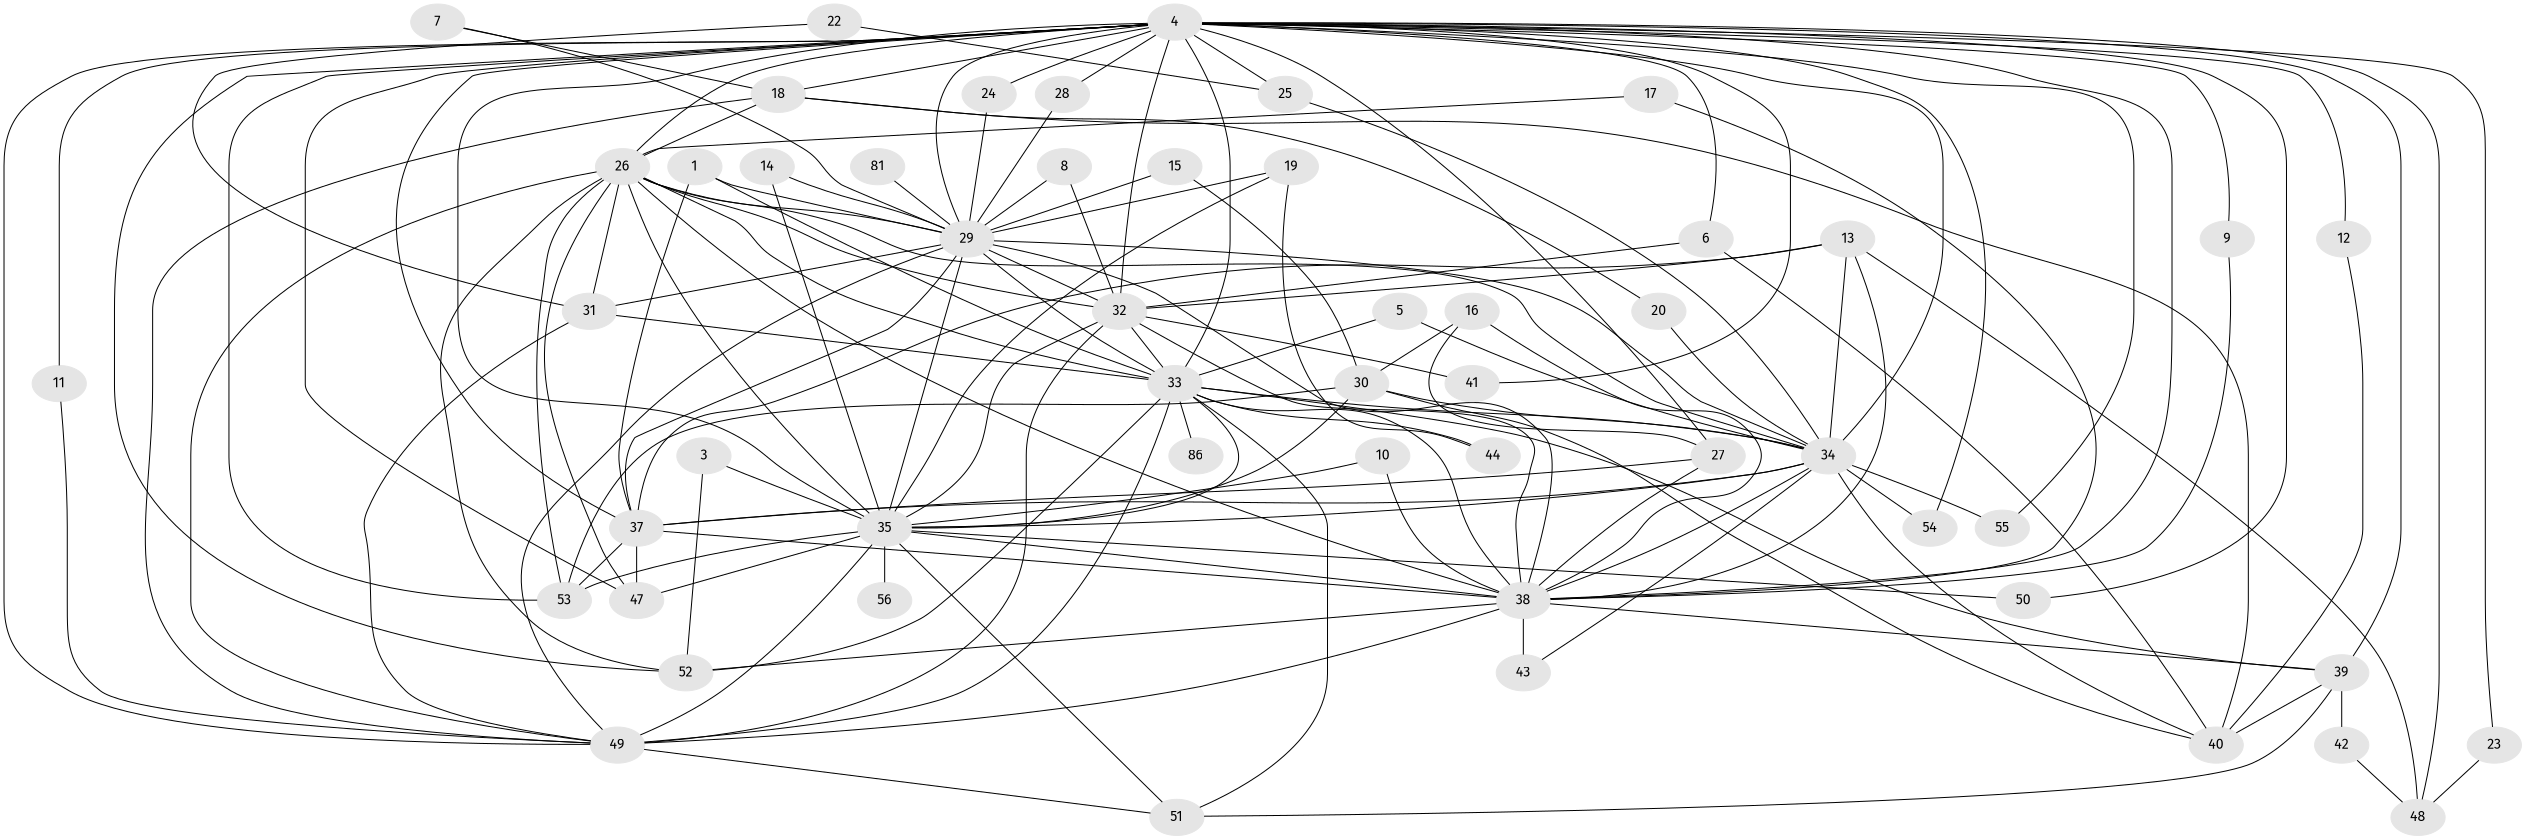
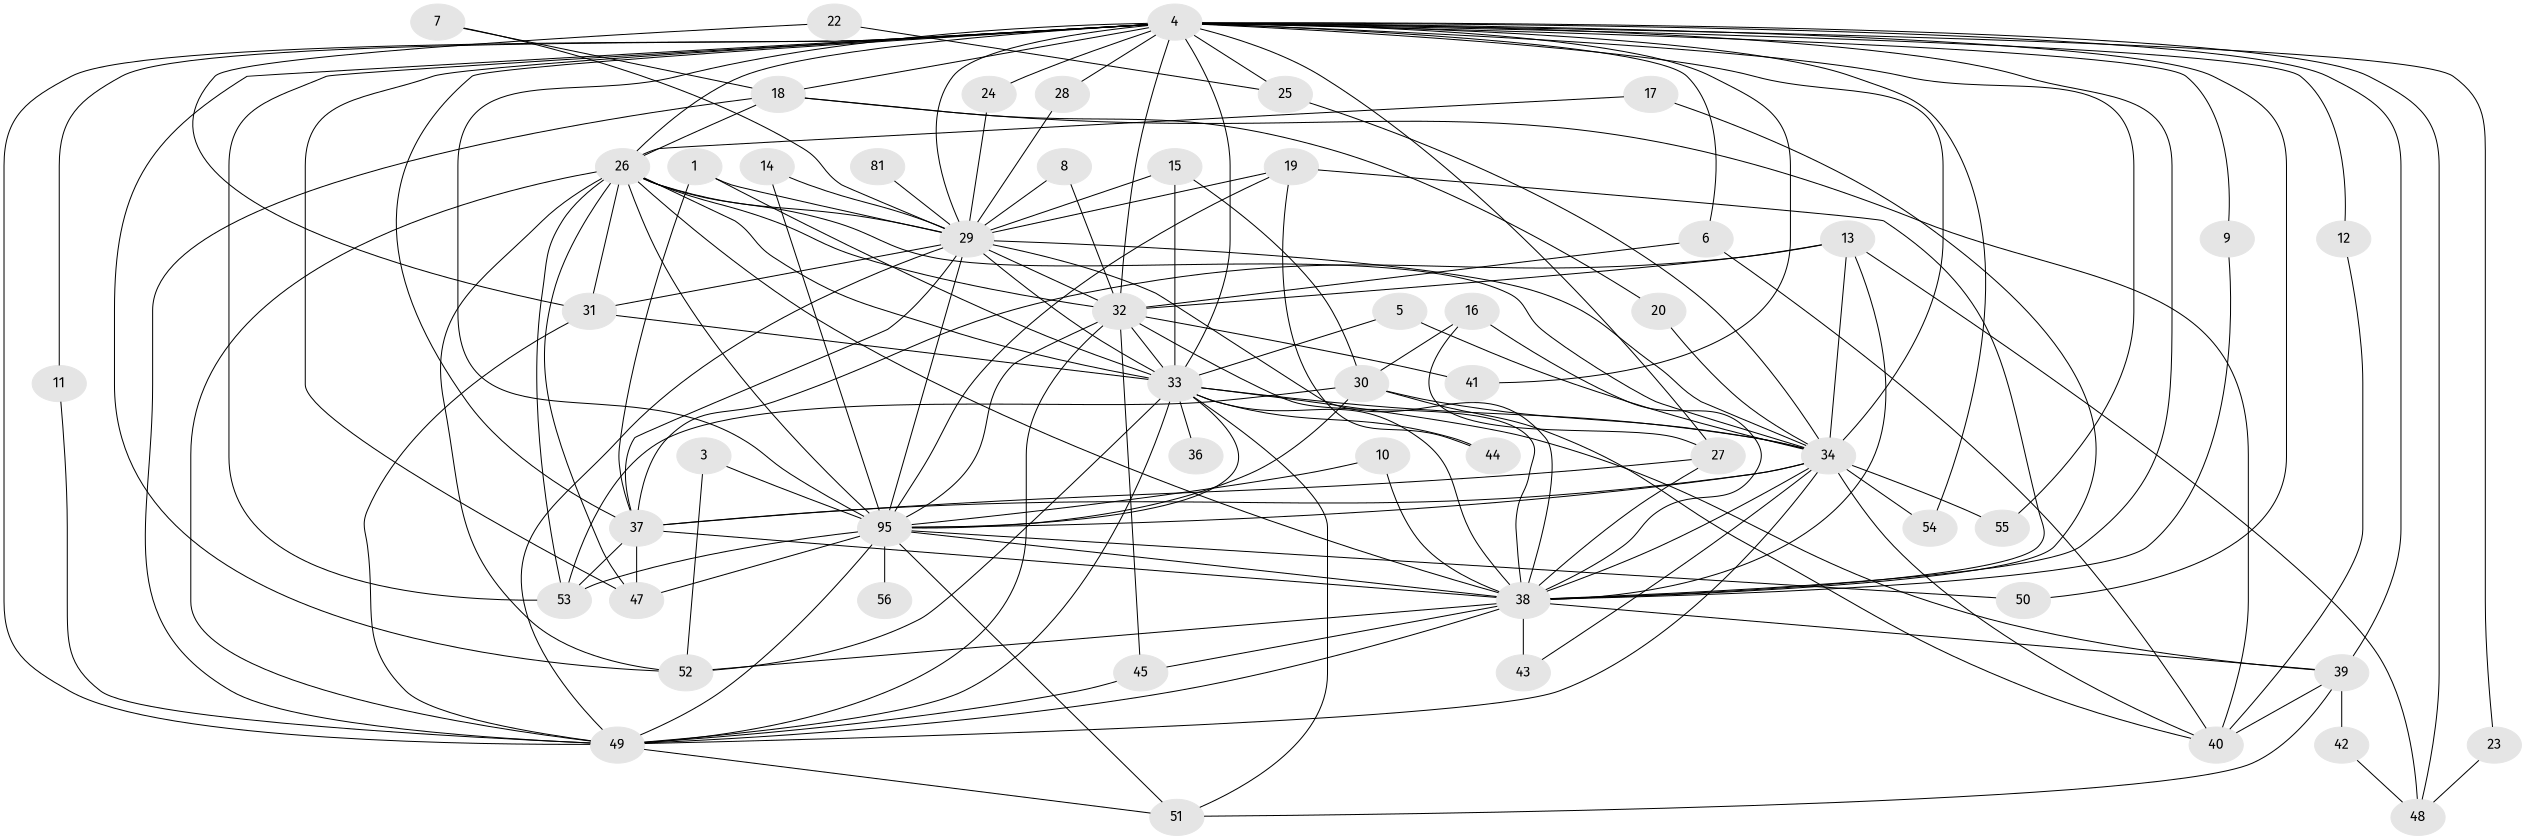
none -> (1175, 284)
none -> (1968, 299)
(1196, 456) -> (1196, 456)
(885, 528) -> (885, 528)
none -> (1141, 673)
none -> (1274, 721)
